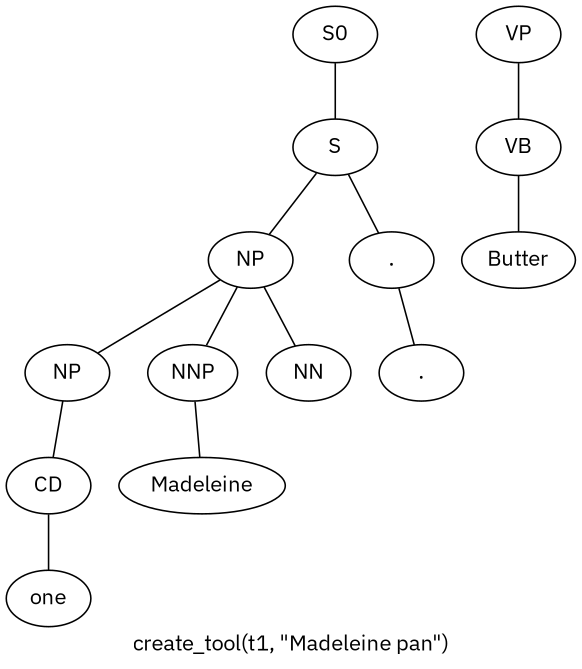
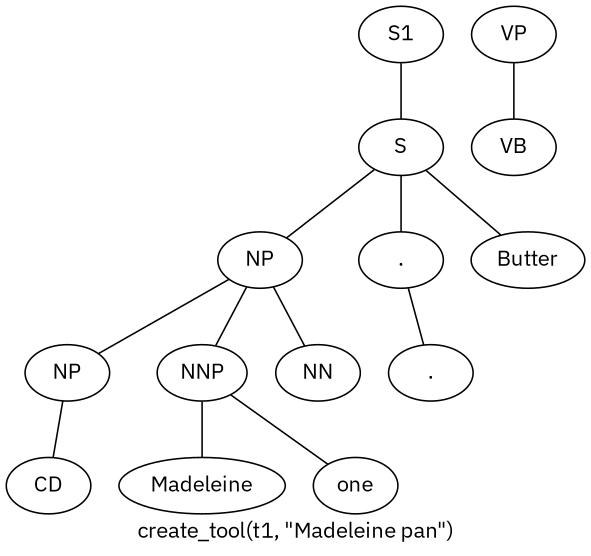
(335, 34) -> (401, 34)
(519, 204) -> (463, 203)
(49, 542) -> (279, 430)
